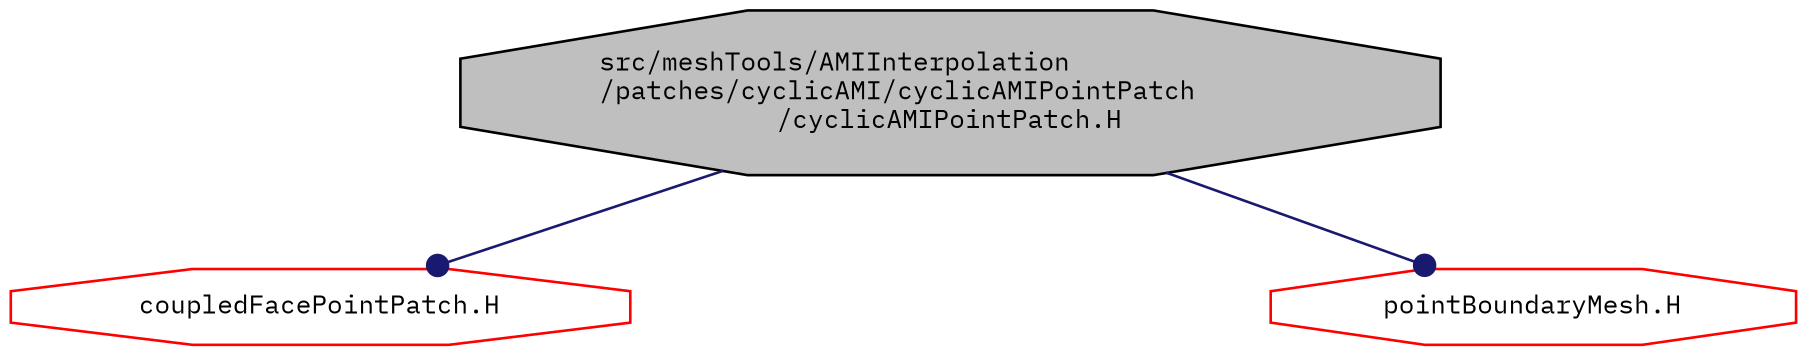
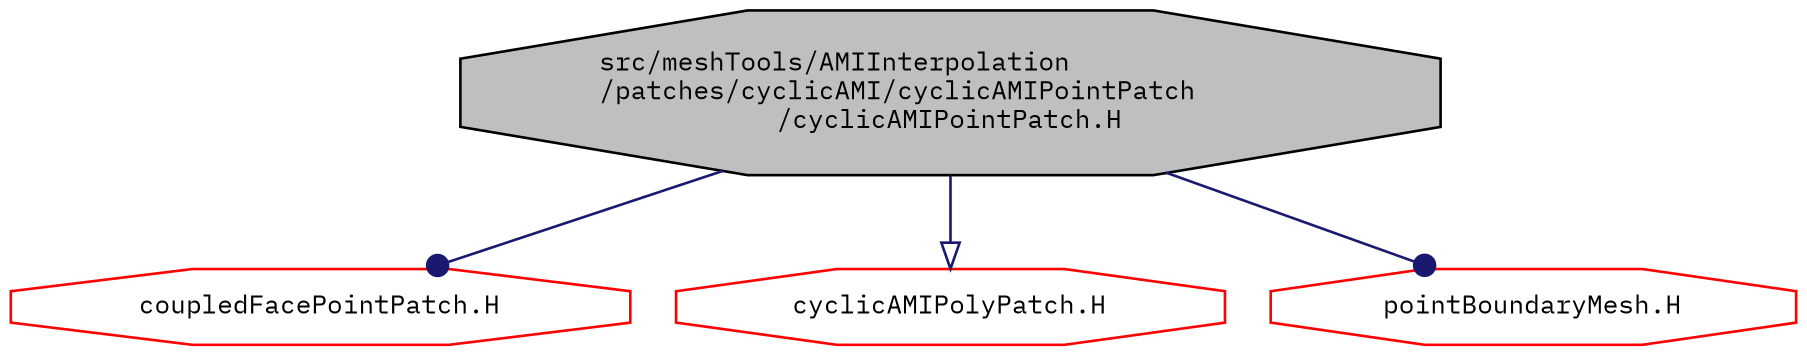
none -> (950, 307)
